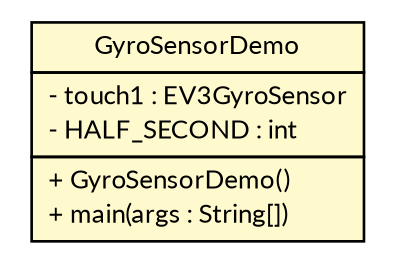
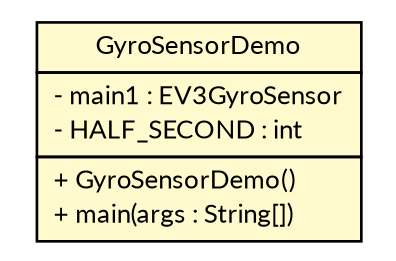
(198, 96) -> (199, 96)
